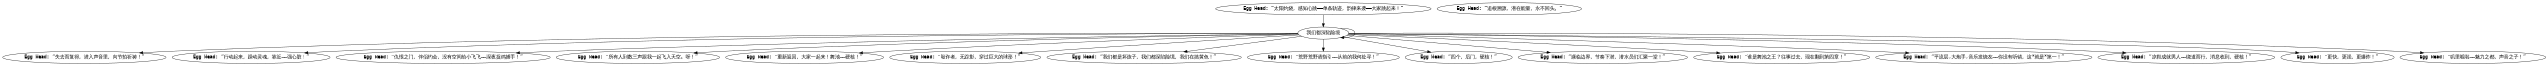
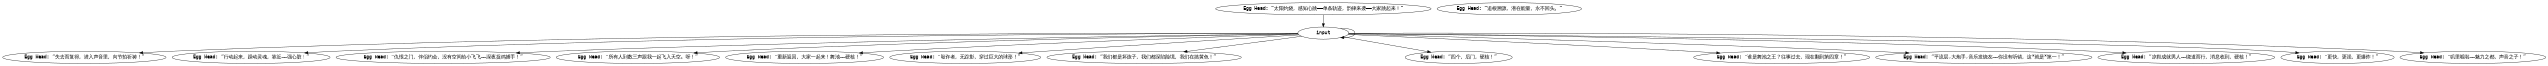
(1323, 33) -> (1323, 33)
(1323, 57) -> none
(1603, 57) -> none
